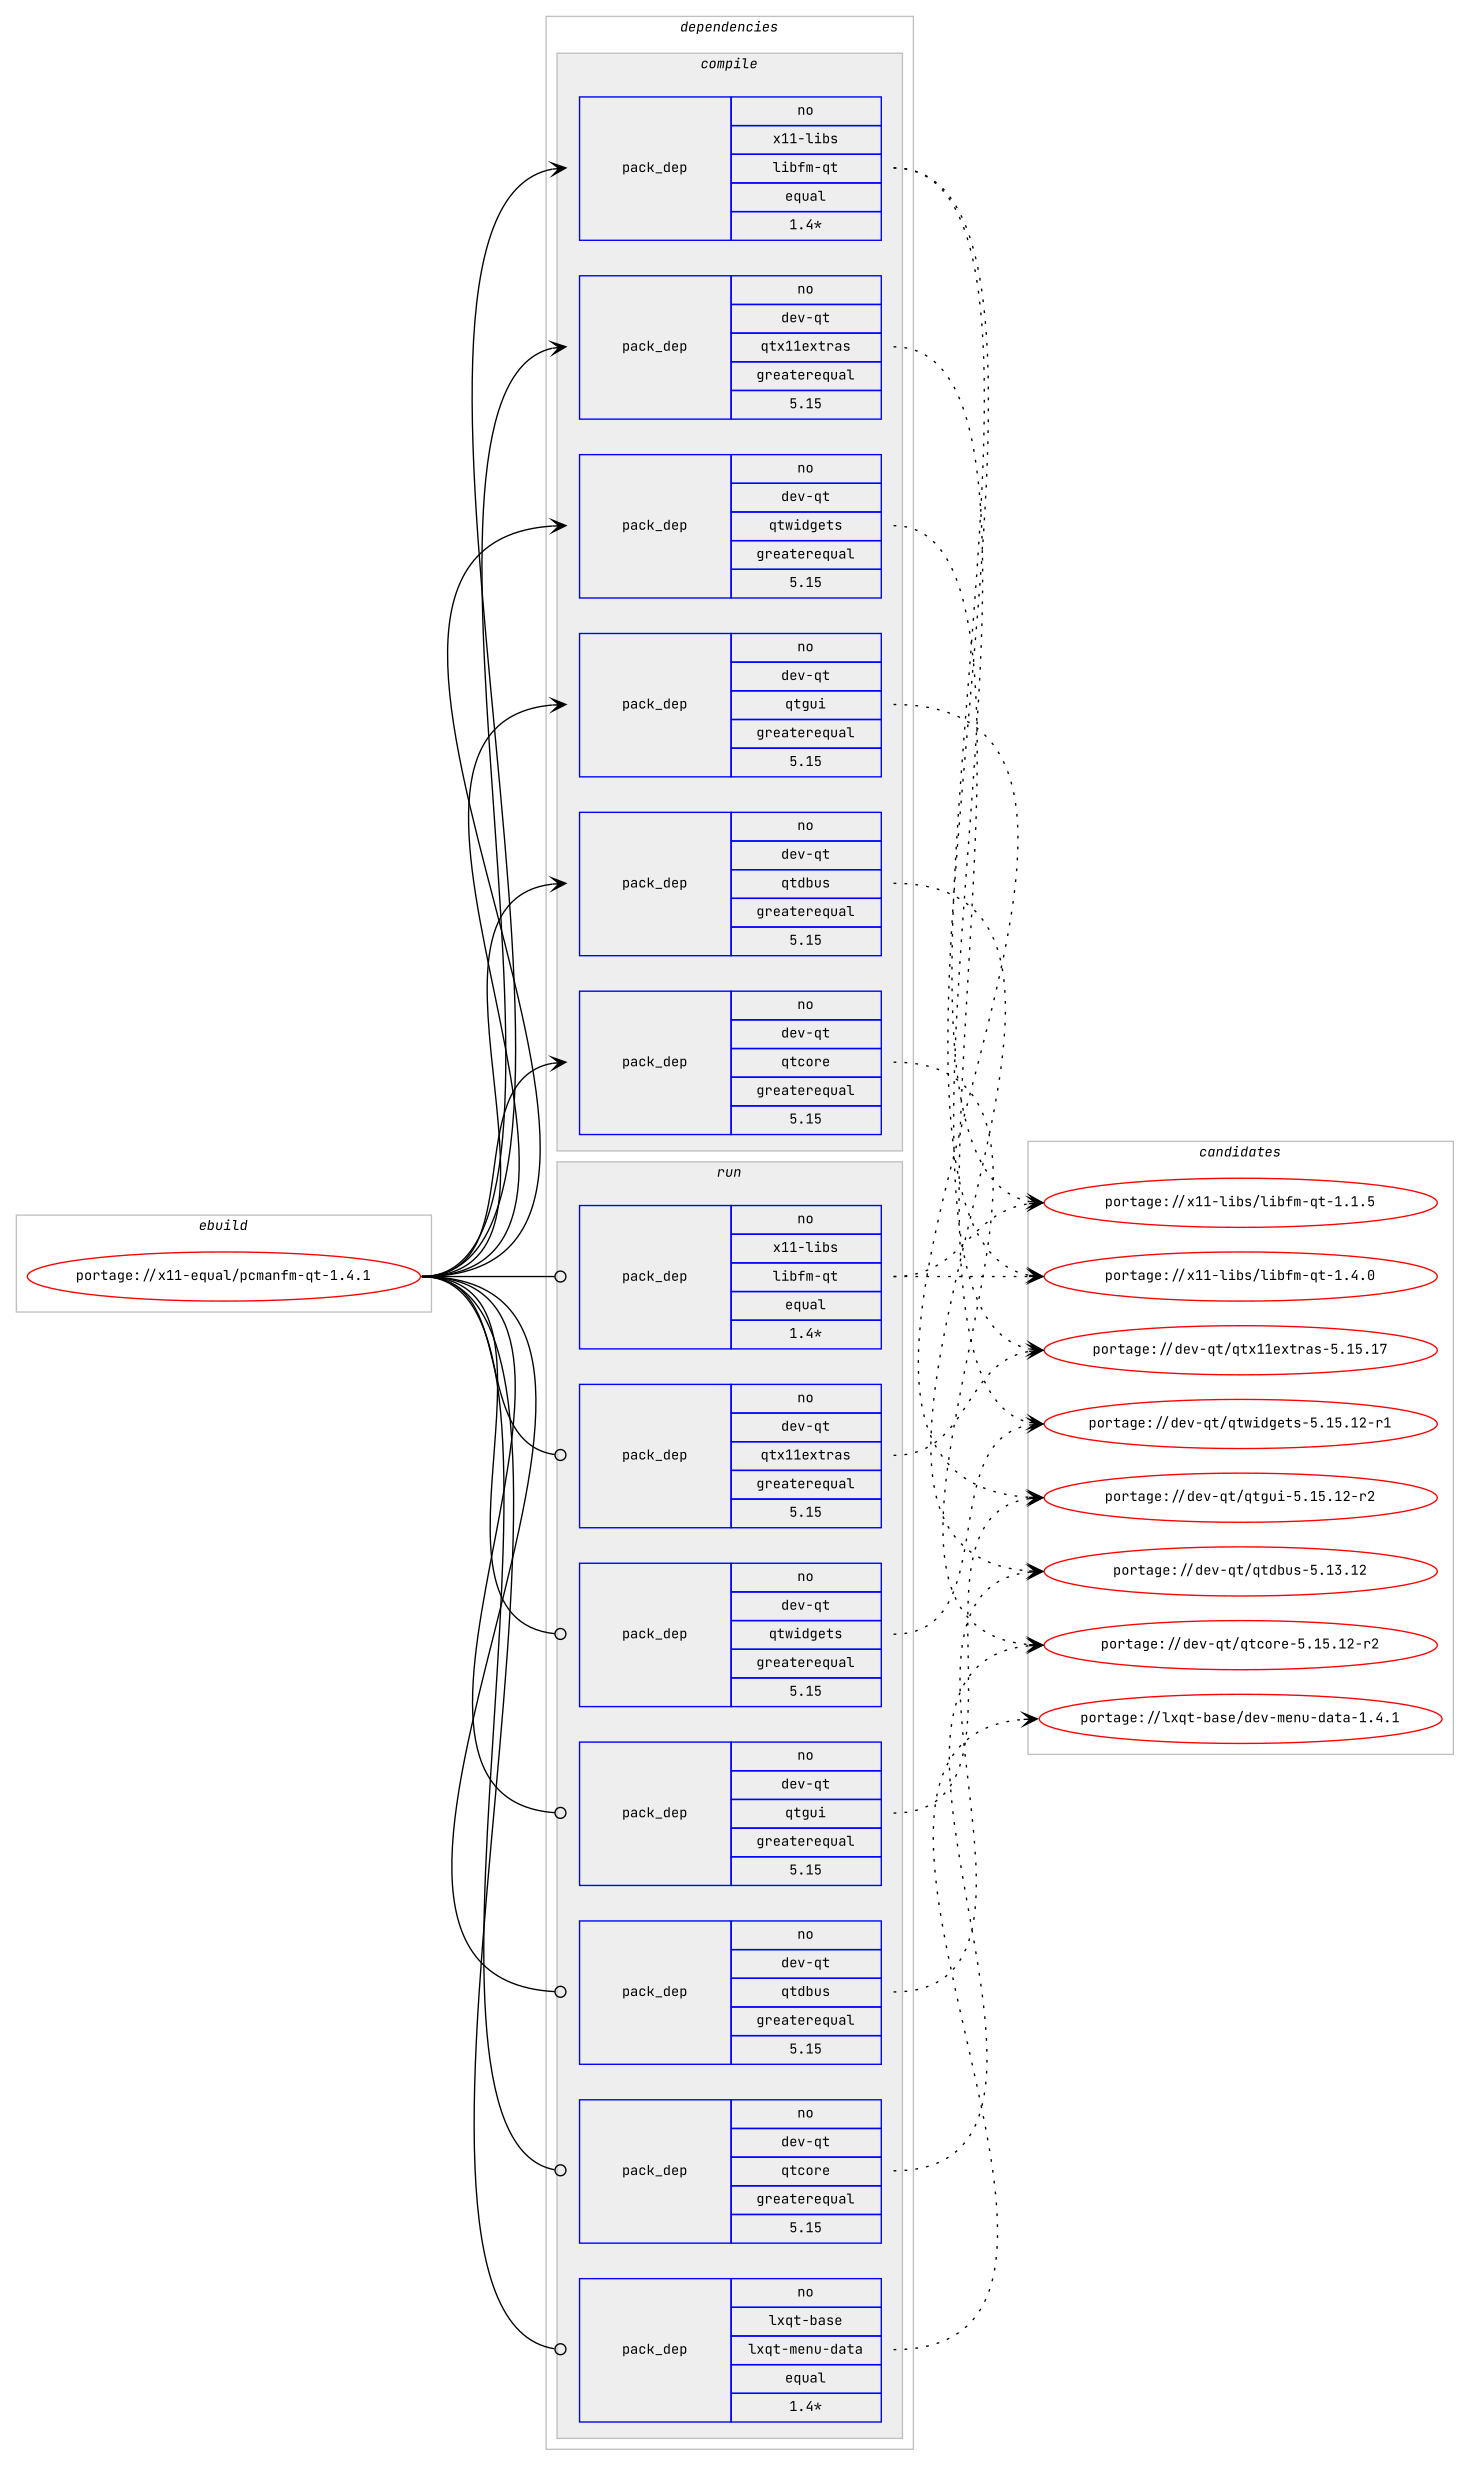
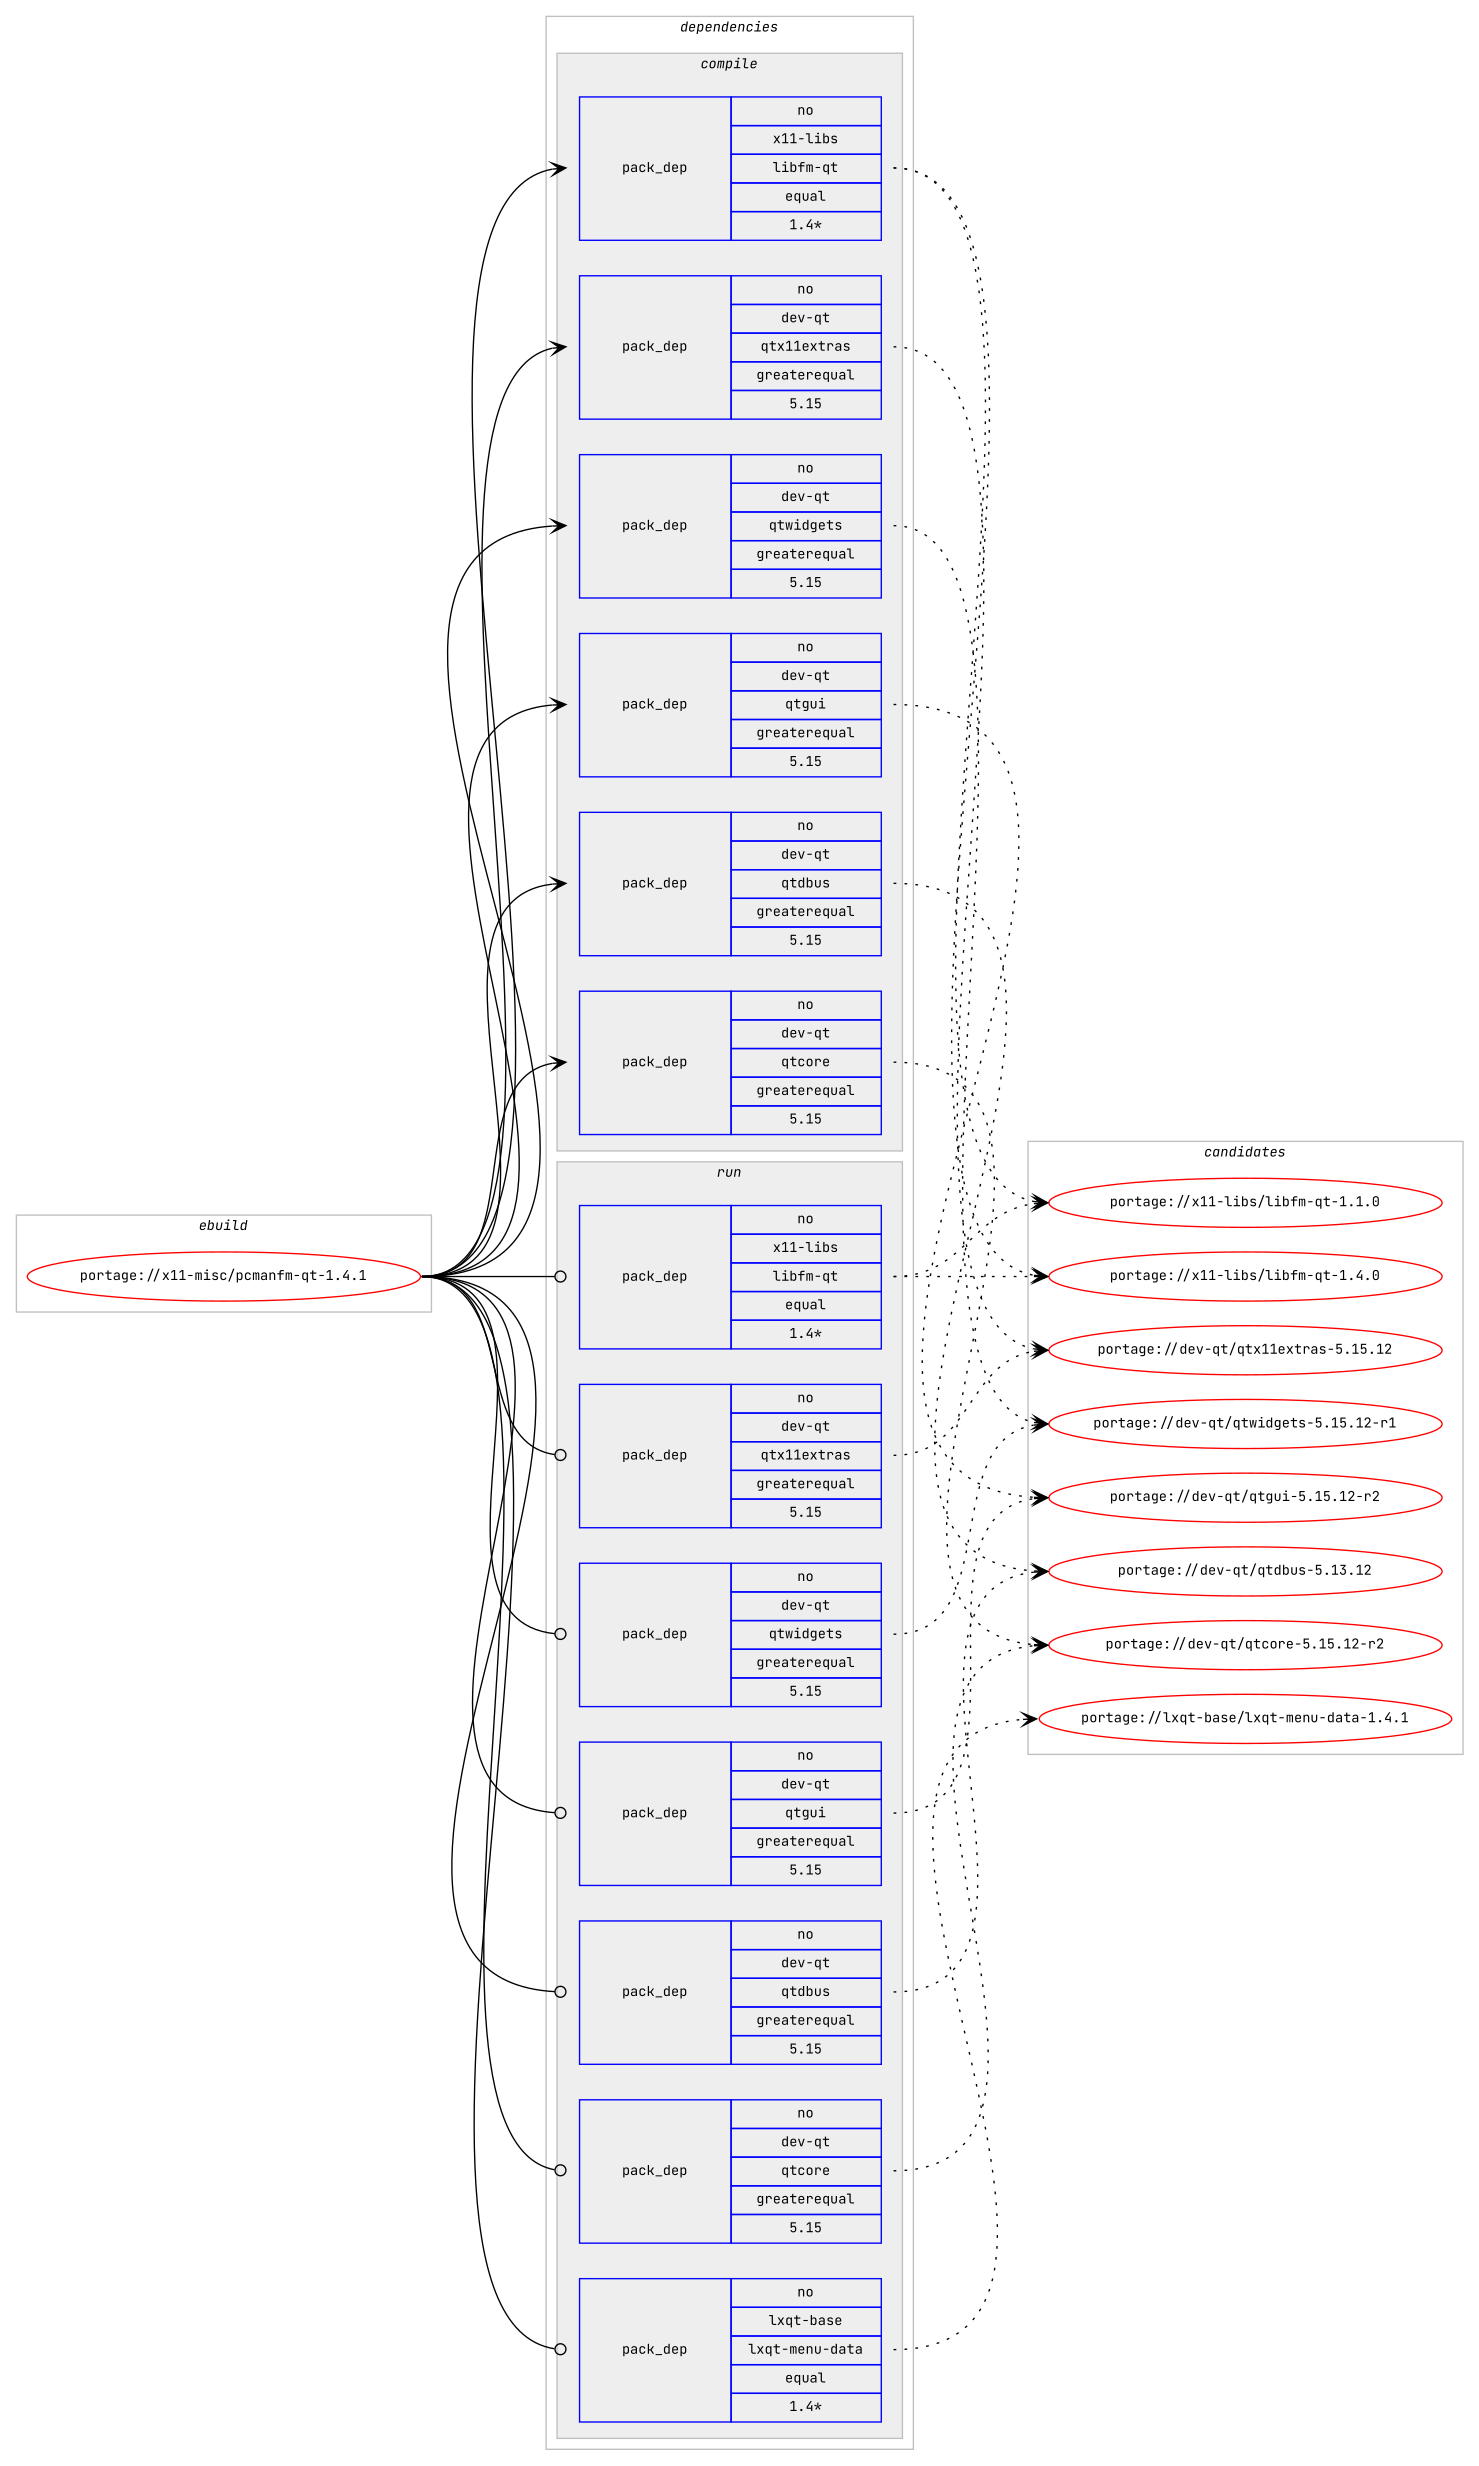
(1241, 1203) -> (1246, 1203)
(224, 1277) -> (224, 1277)
(1241, 1350) -> (1246, 1350)
(1241, 1719) -> (1246, 1719)
